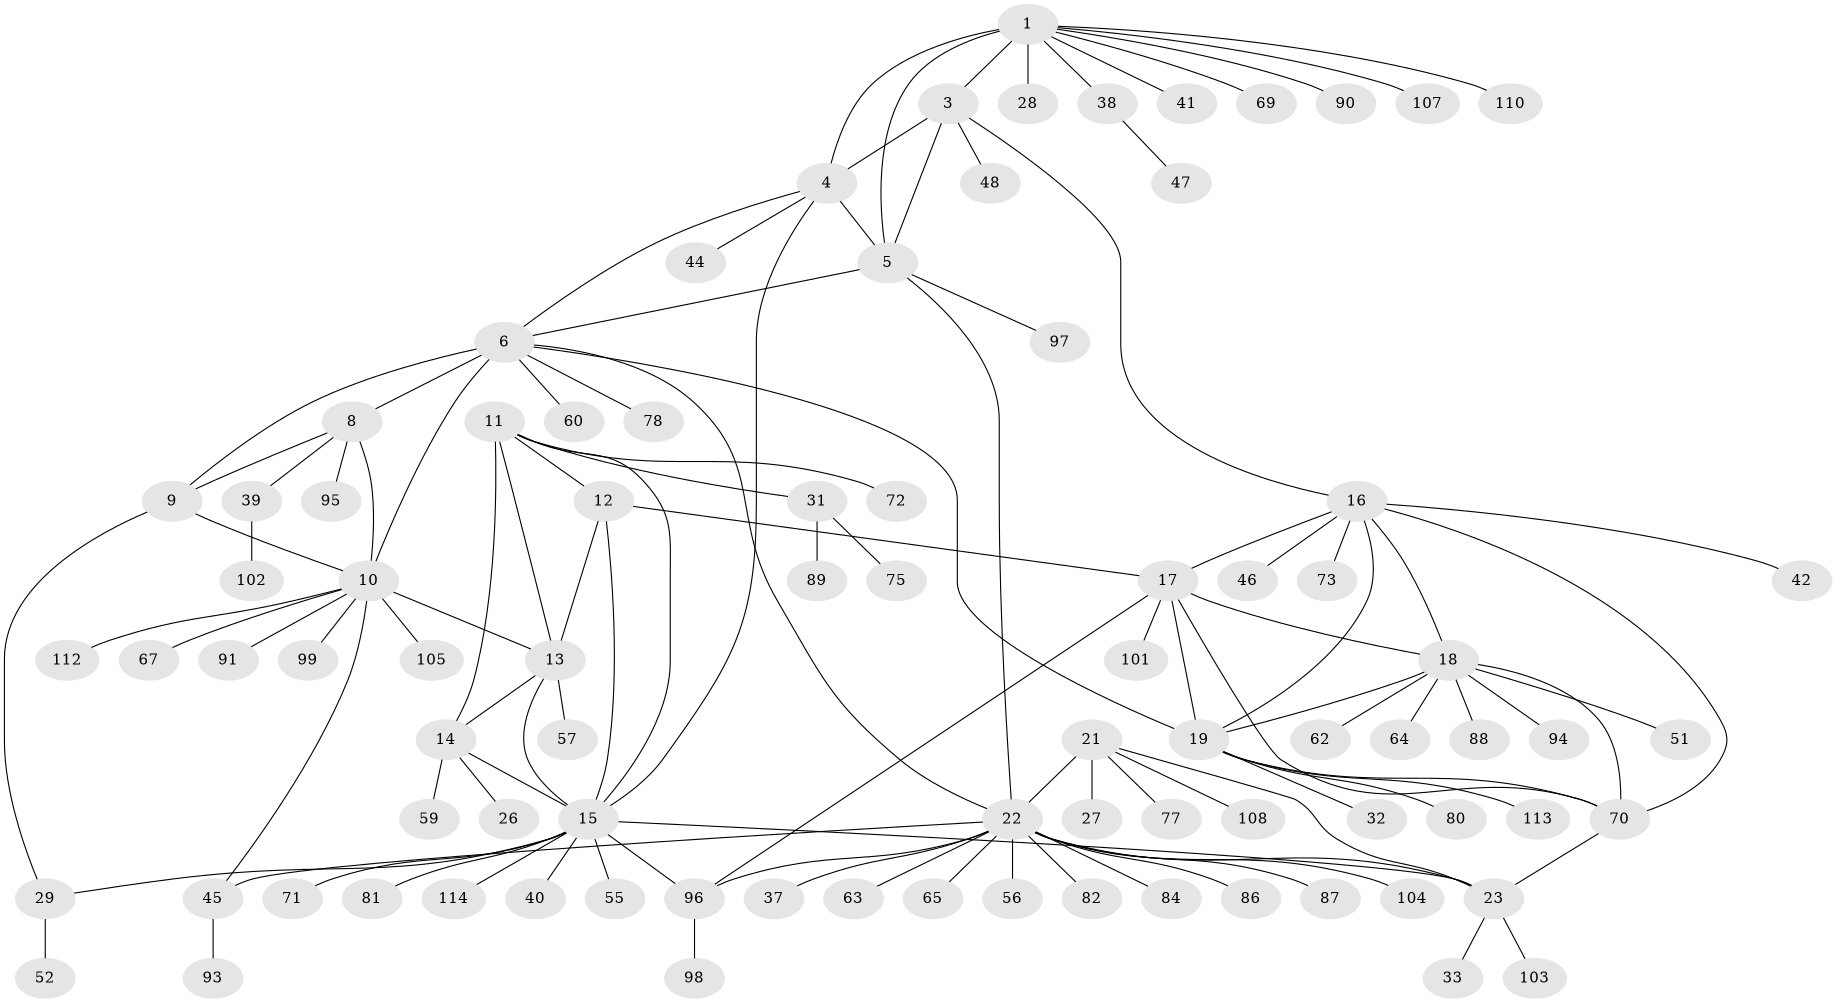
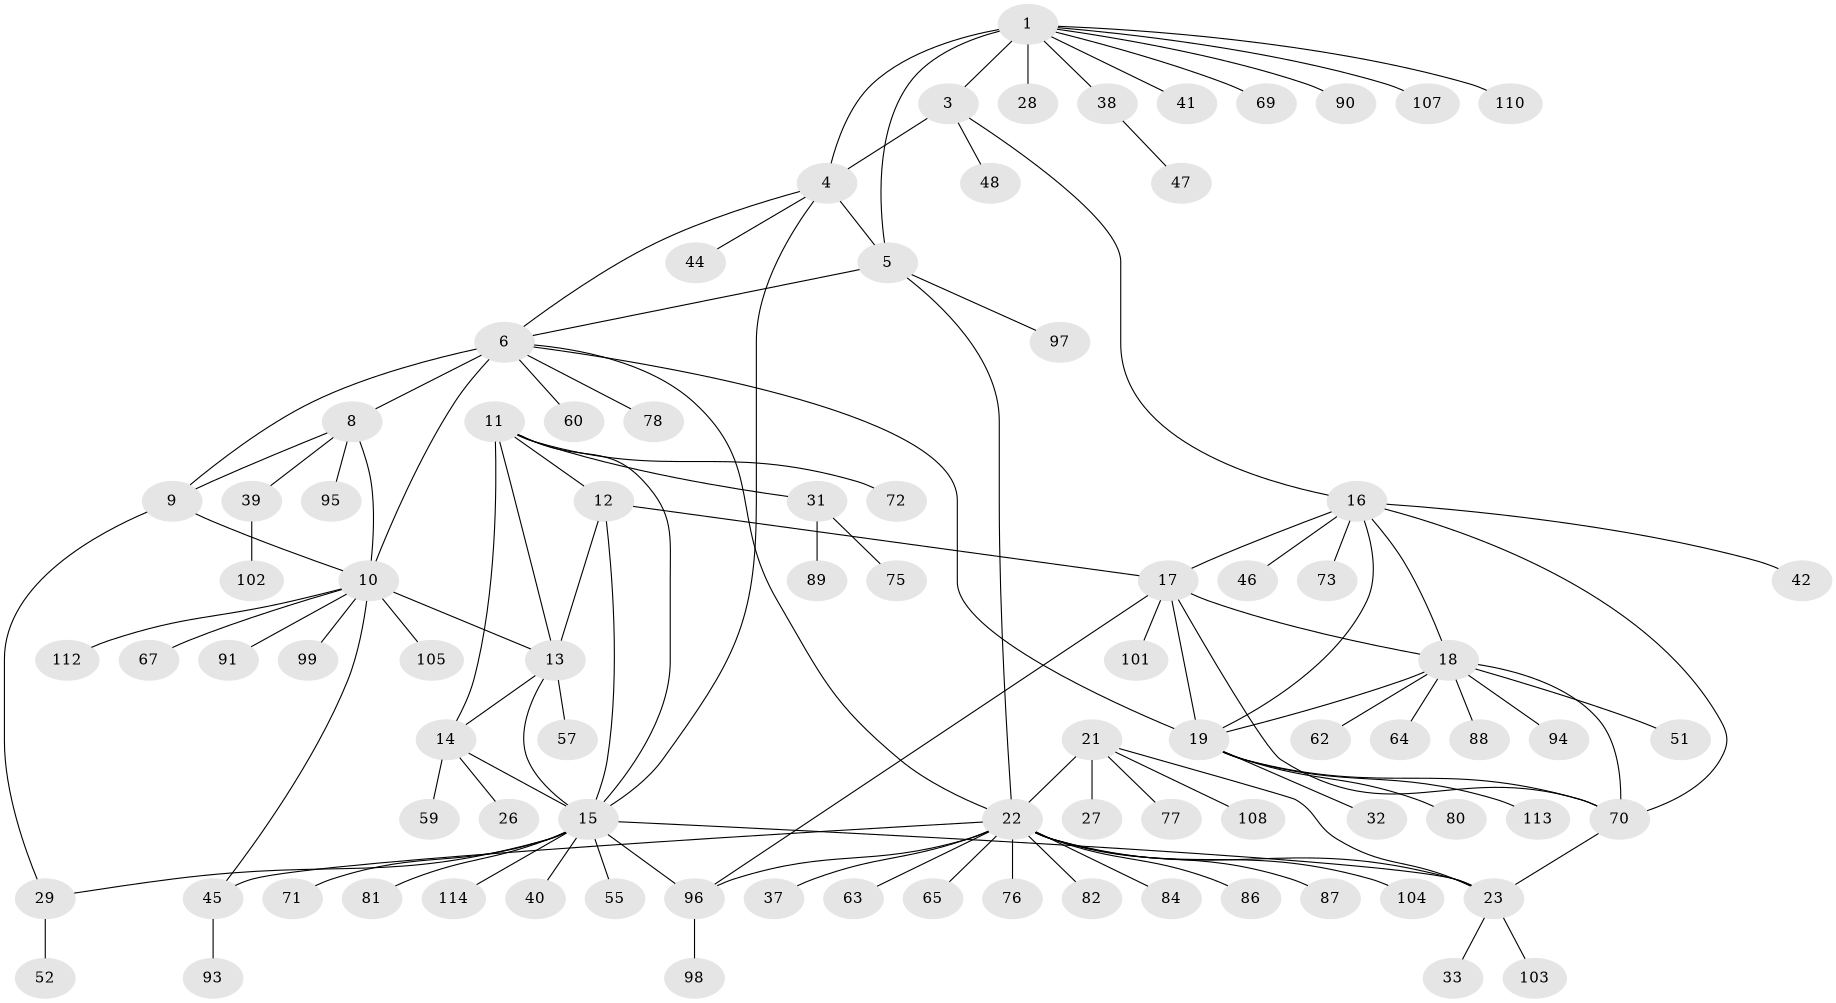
(918, 183) -> none
(1013, 899) -> (1013, 899)
